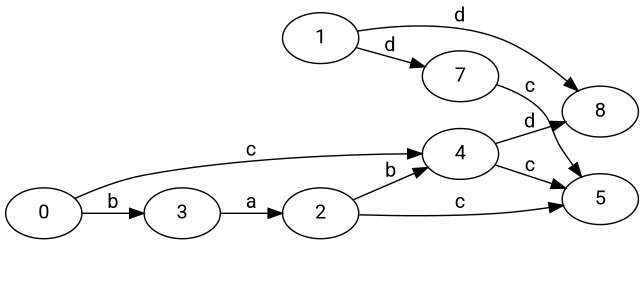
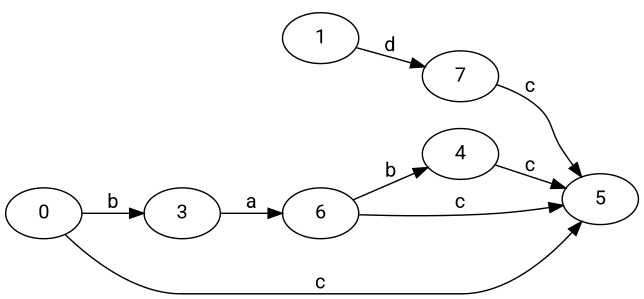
(600, 112) -> none
(239, 162) -> (320, 294)
(321, 213) -> (321, 213)
